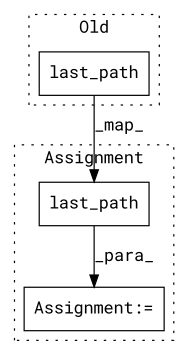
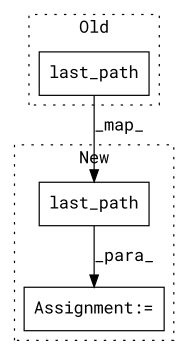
(94, 159) -> (94, 159)
